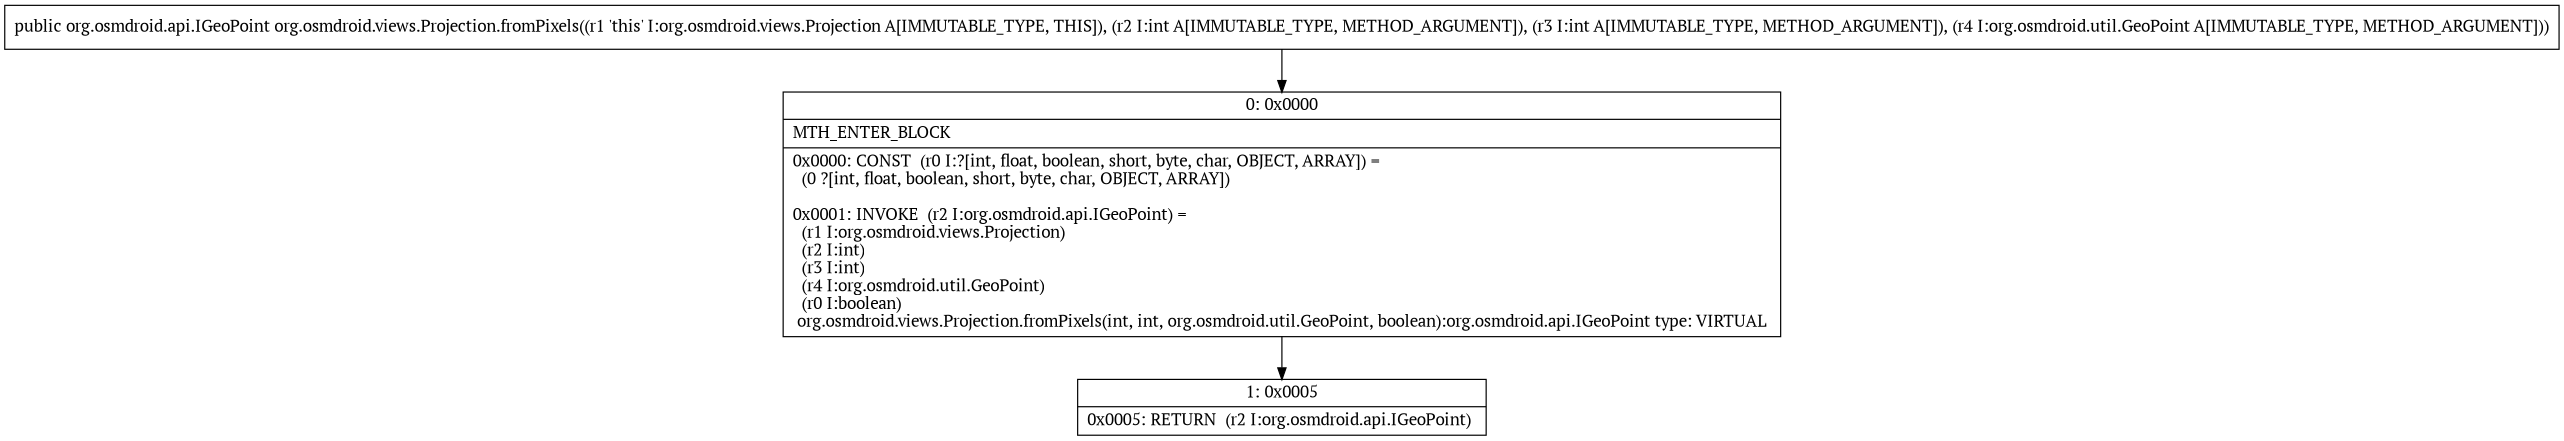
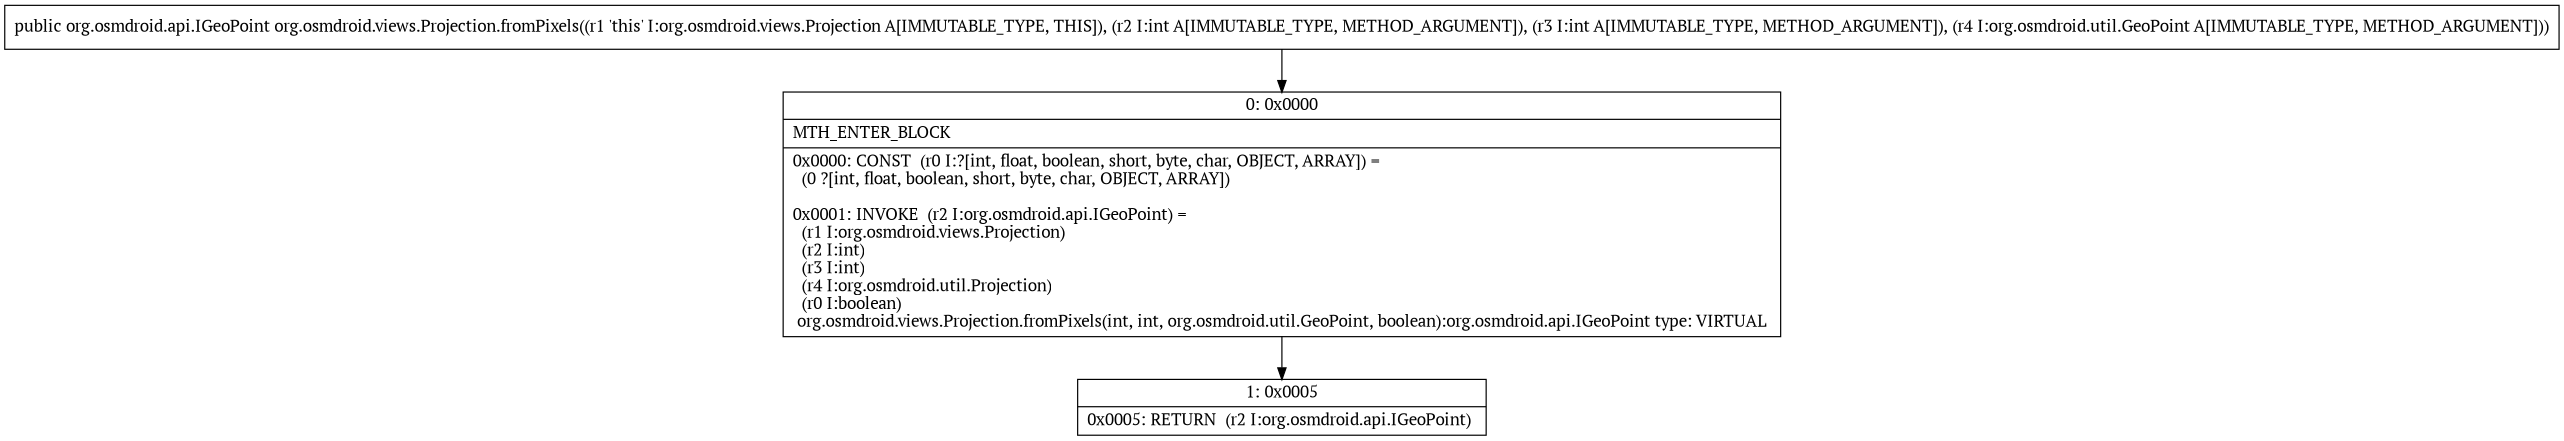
(919, 286) -> (923, 286)
